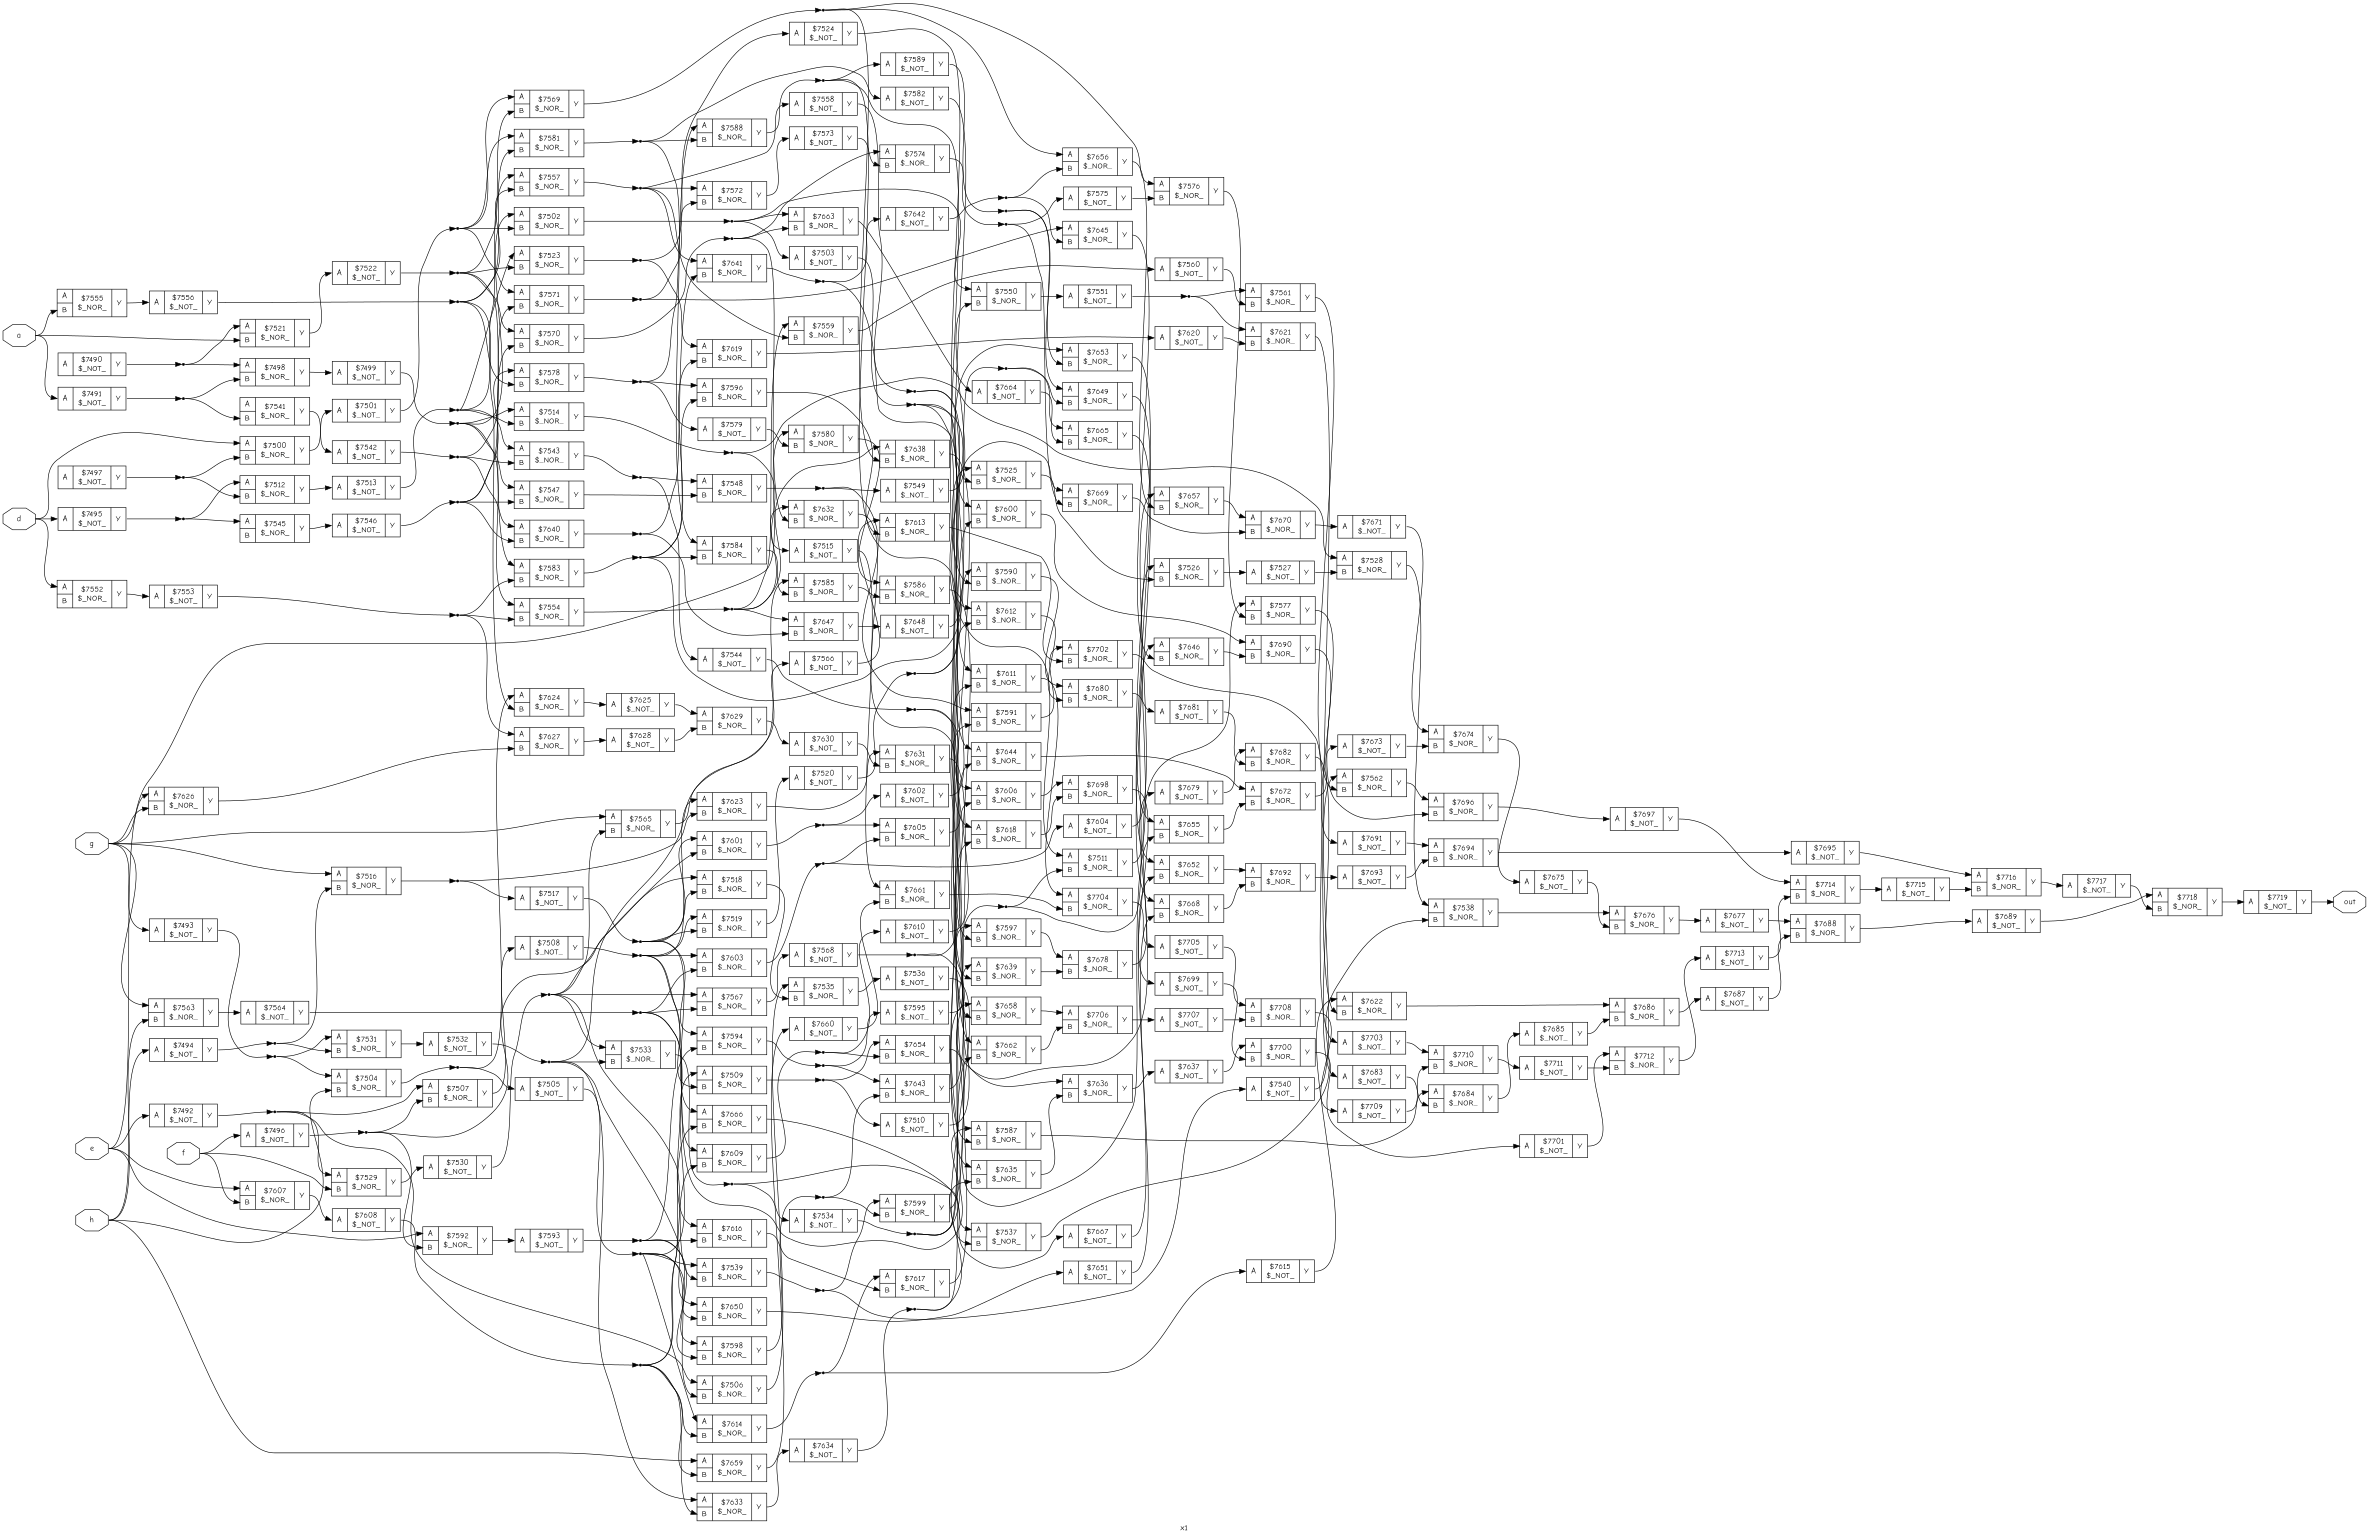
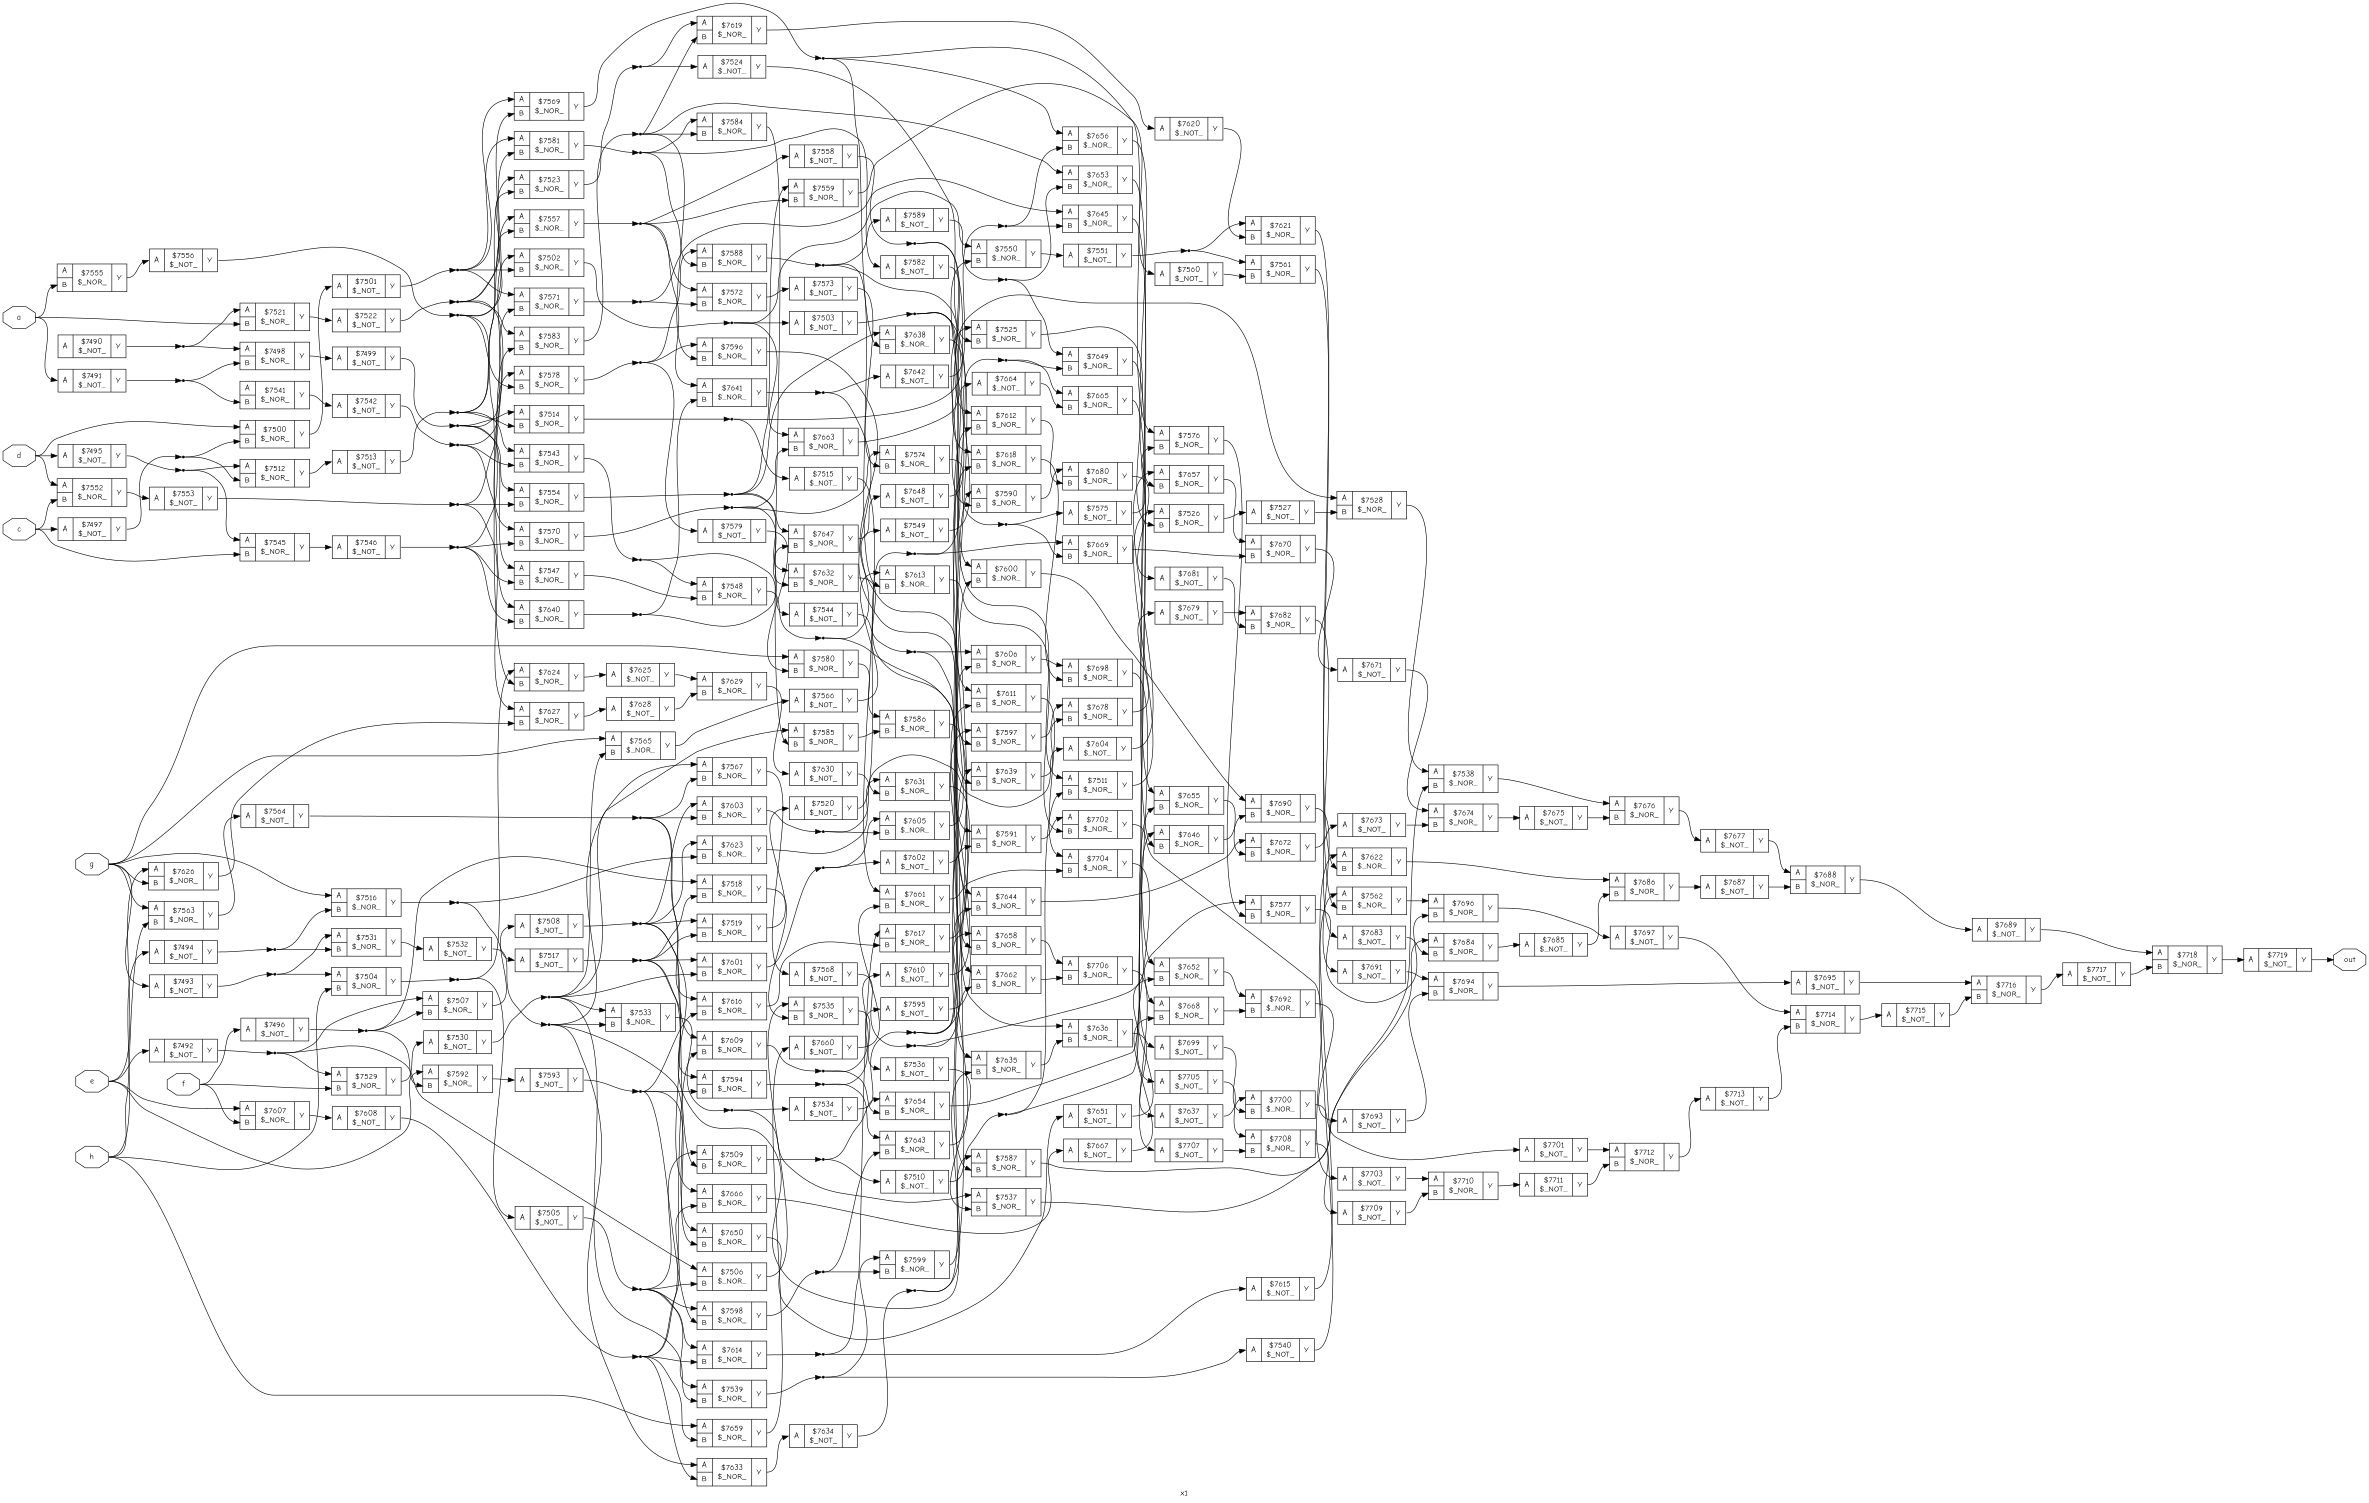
none -> (19, 529)
